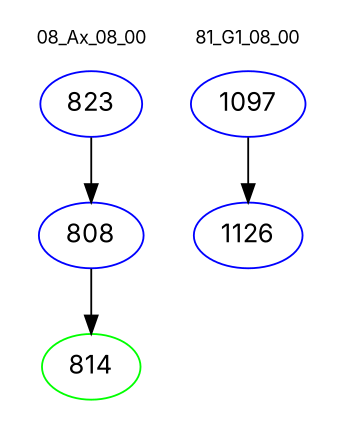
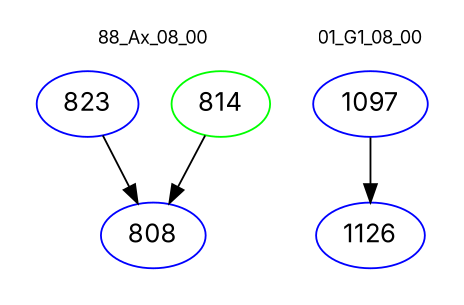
(92, 39) -> (153, 39)
(248, 39) -> (370, 39)
(91, 292) -> (192, 161)
